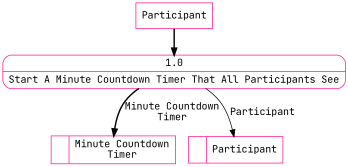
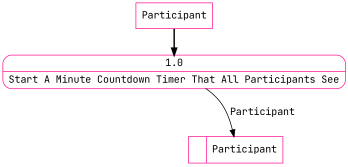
(113, 150) -> none
